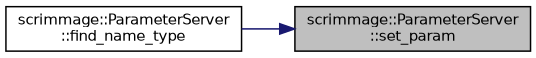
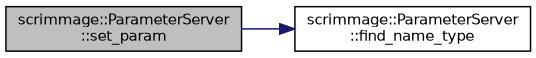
(261, 29) -> (261, 29)
